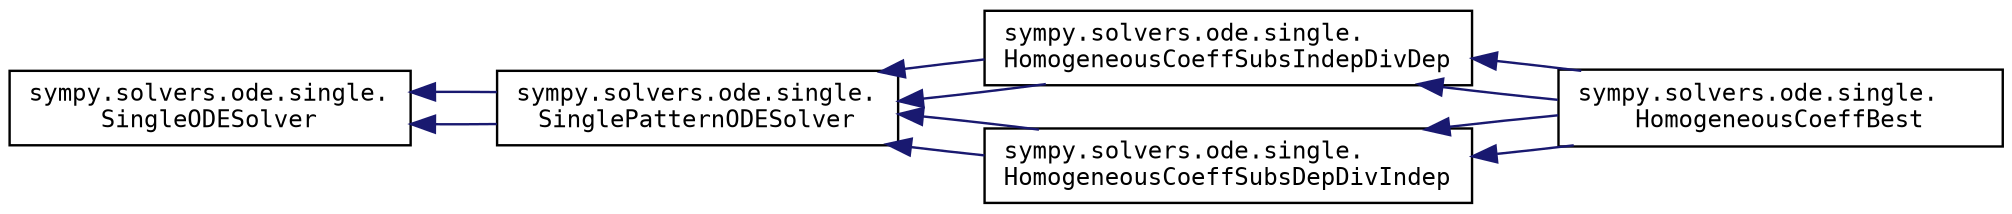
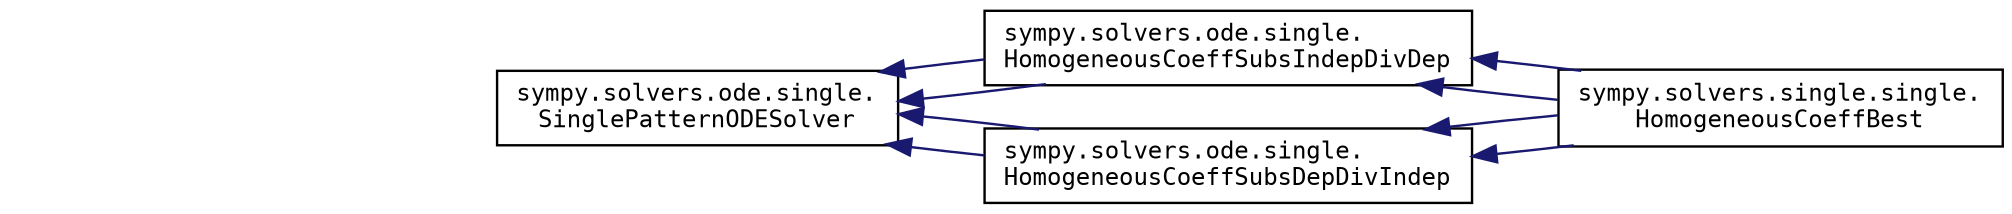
(210, 108) -> none
(1781, 108) -> (1781, 108)
